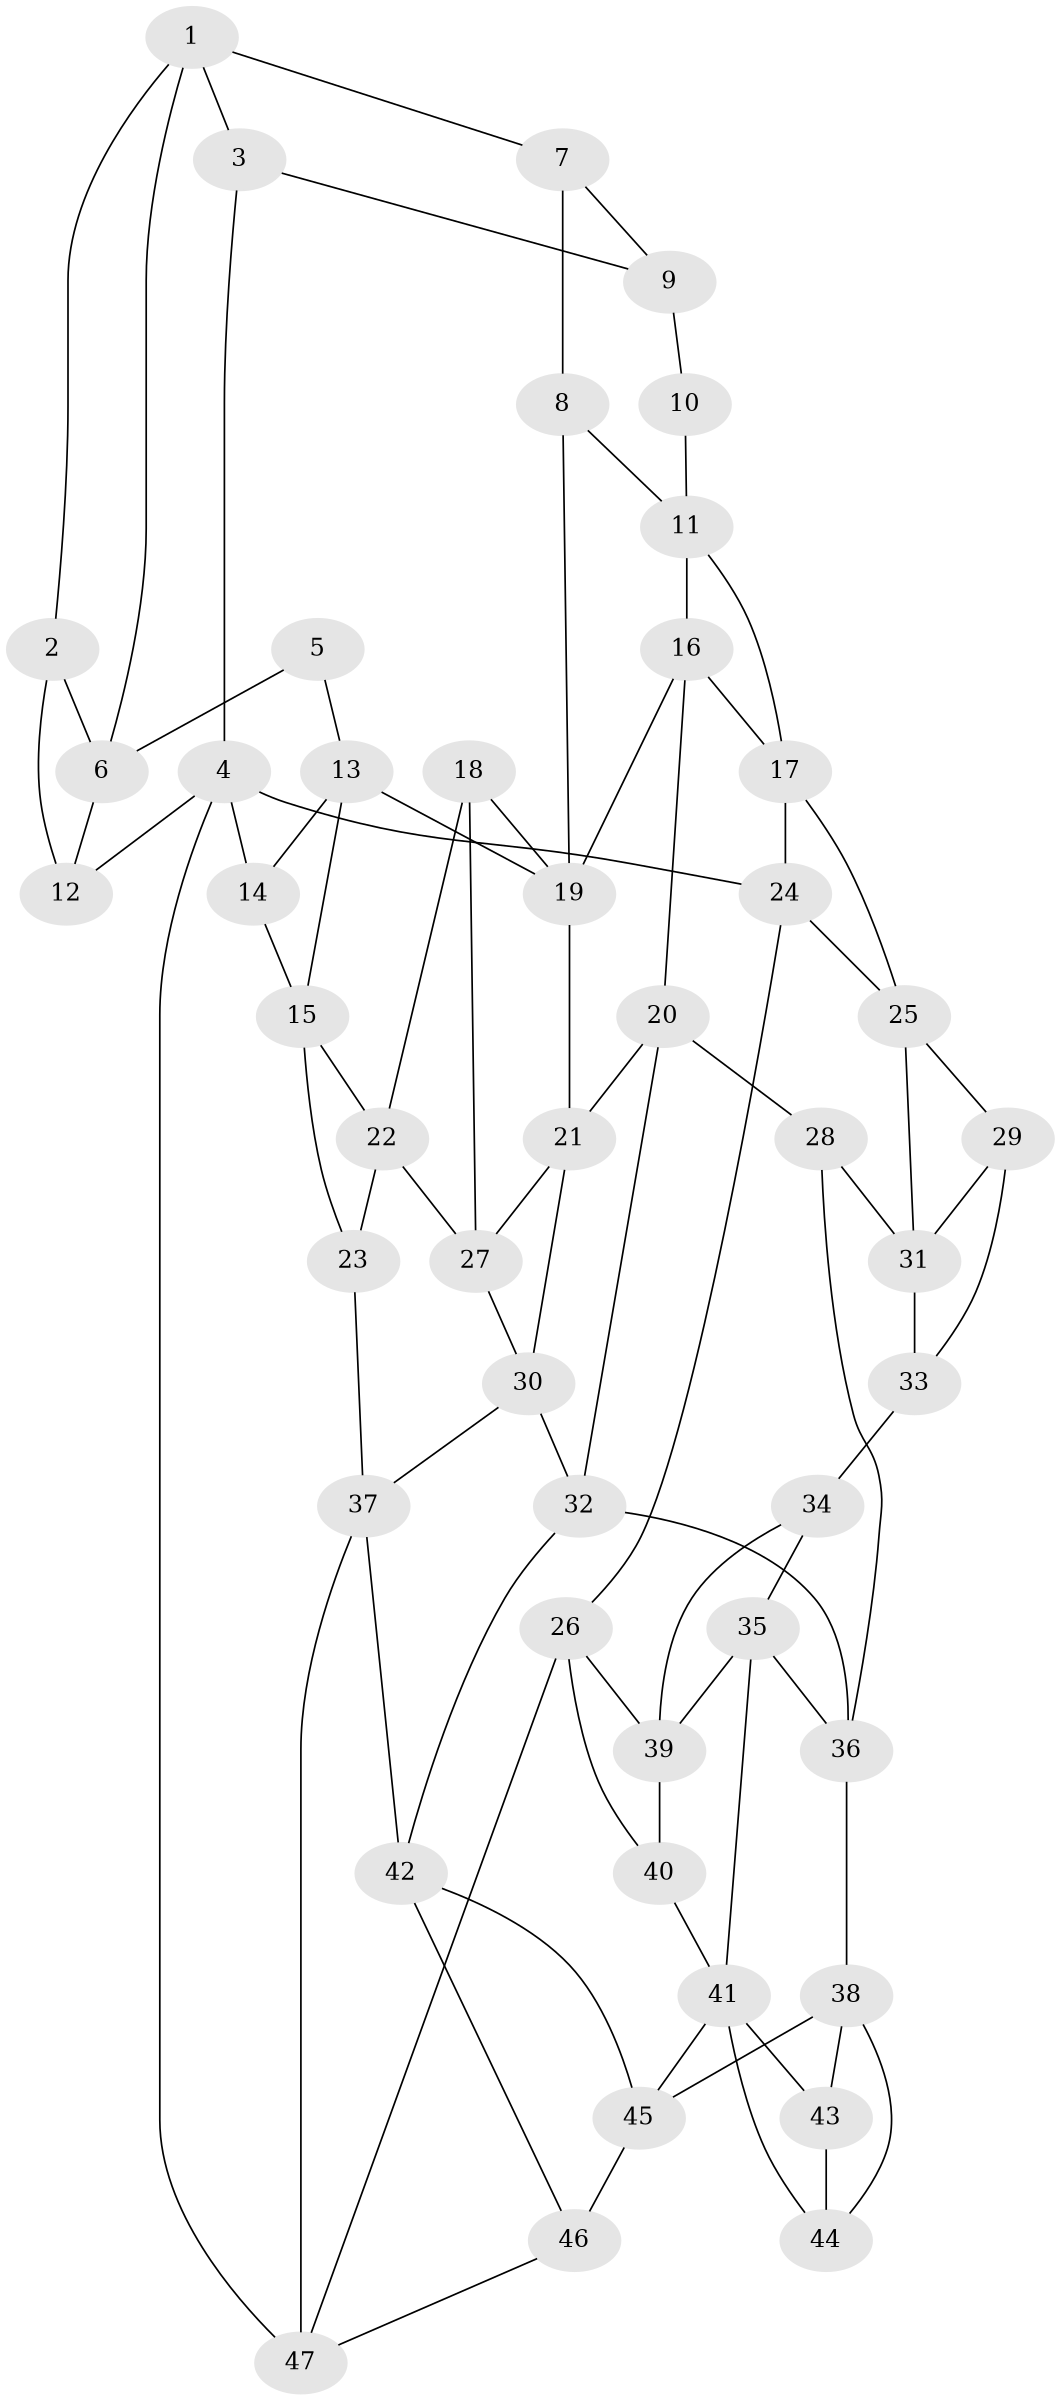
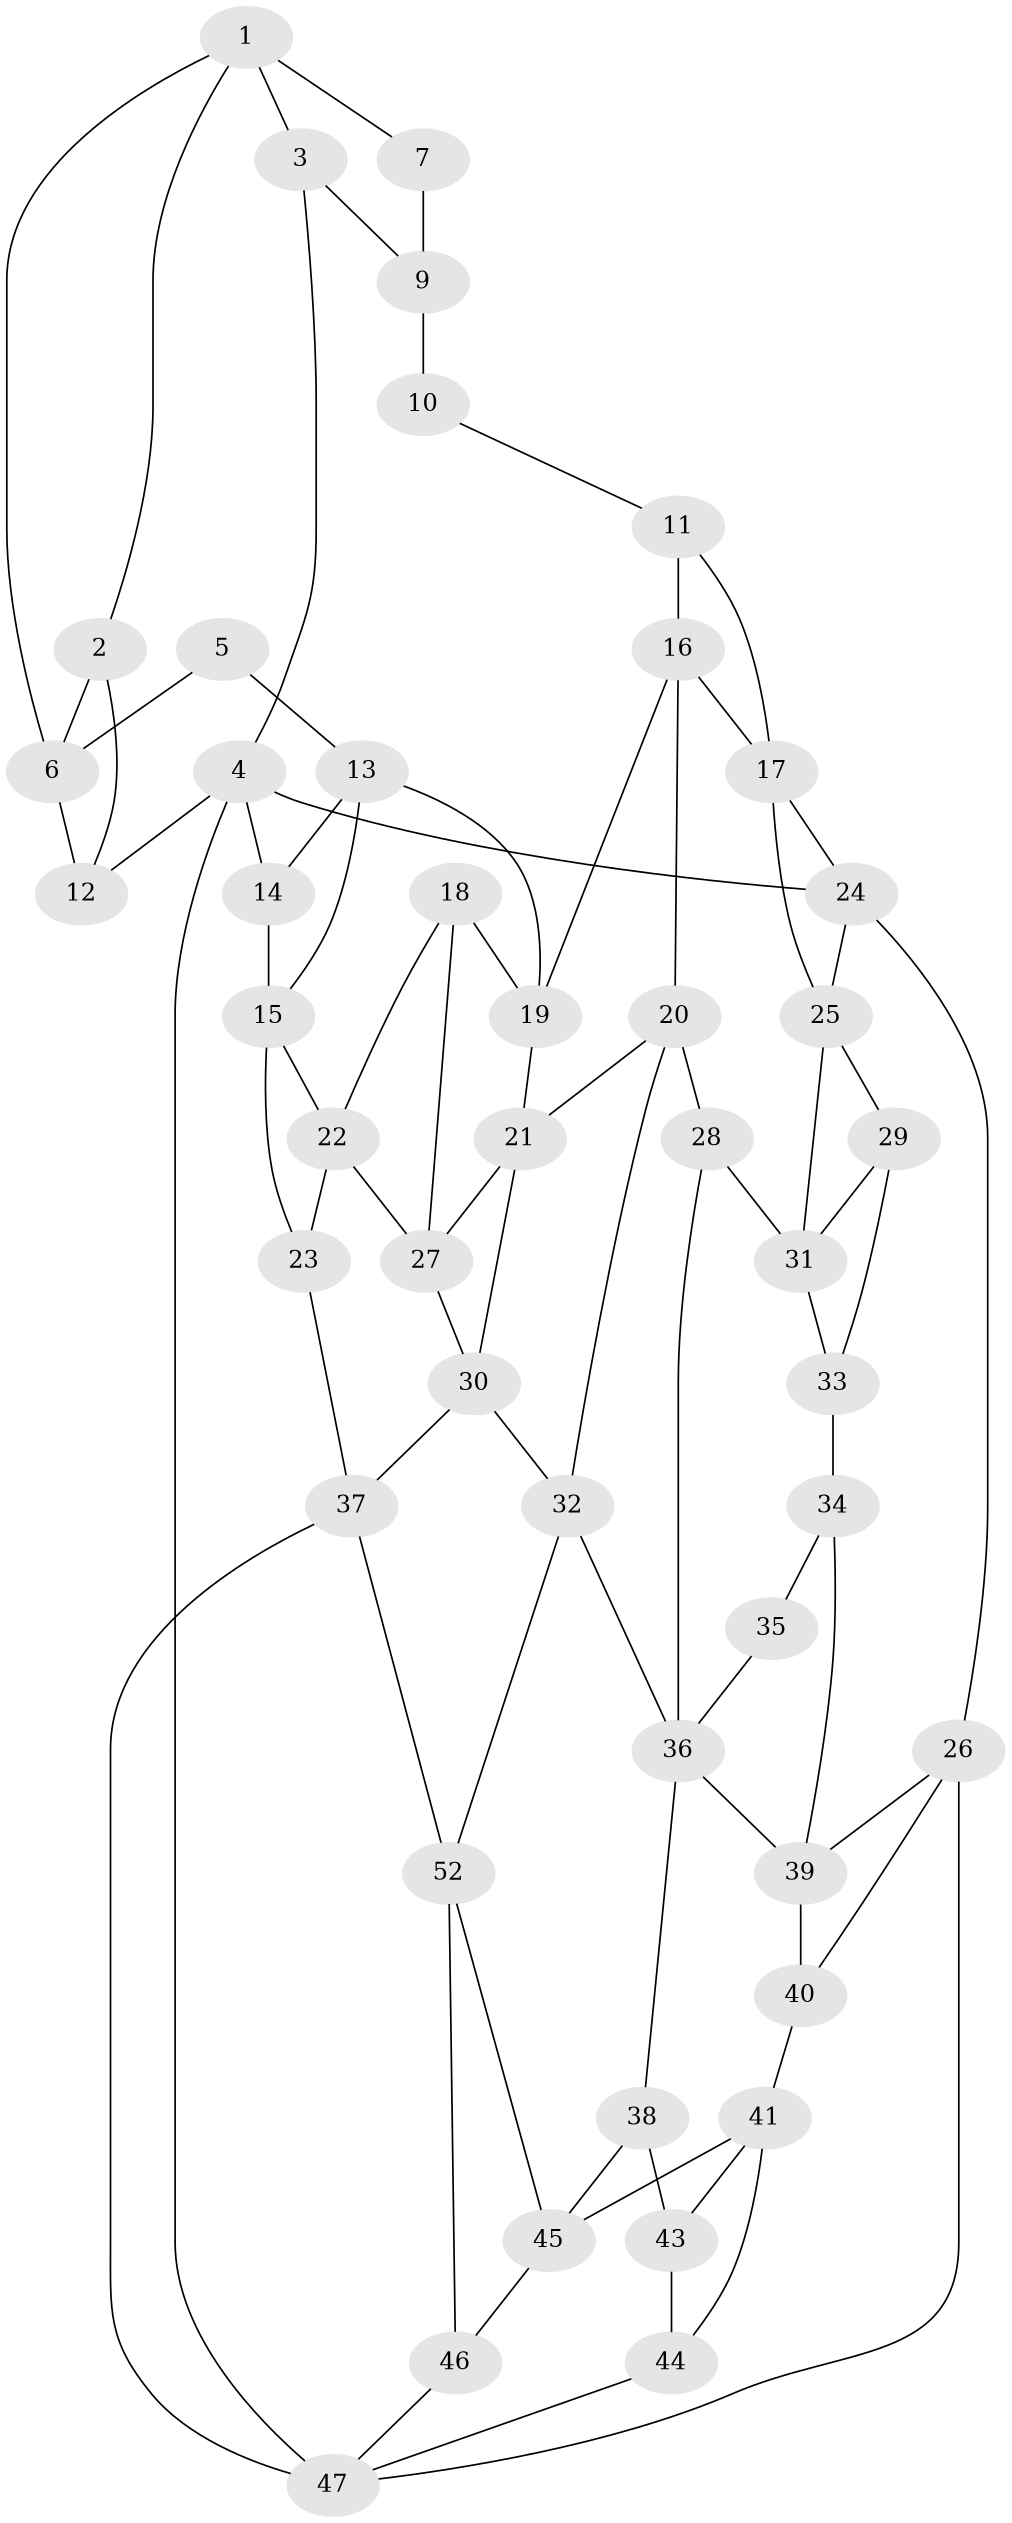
(563, 405) -> none
(706, 1690) -> (739, 1812)
(739, 1812) -> none
(401, 1873) -> (449, 1873)
(891, 2122) -> (502, 2424)
